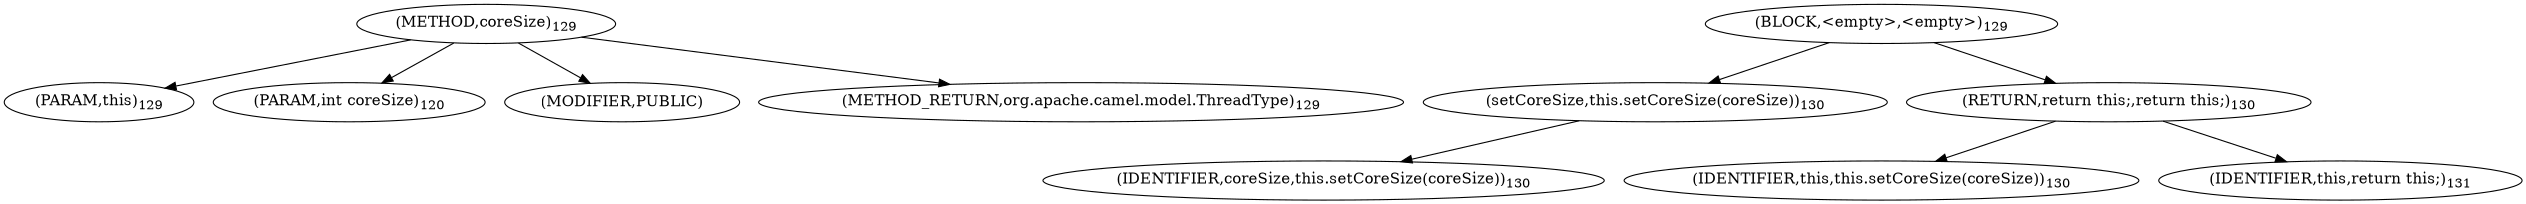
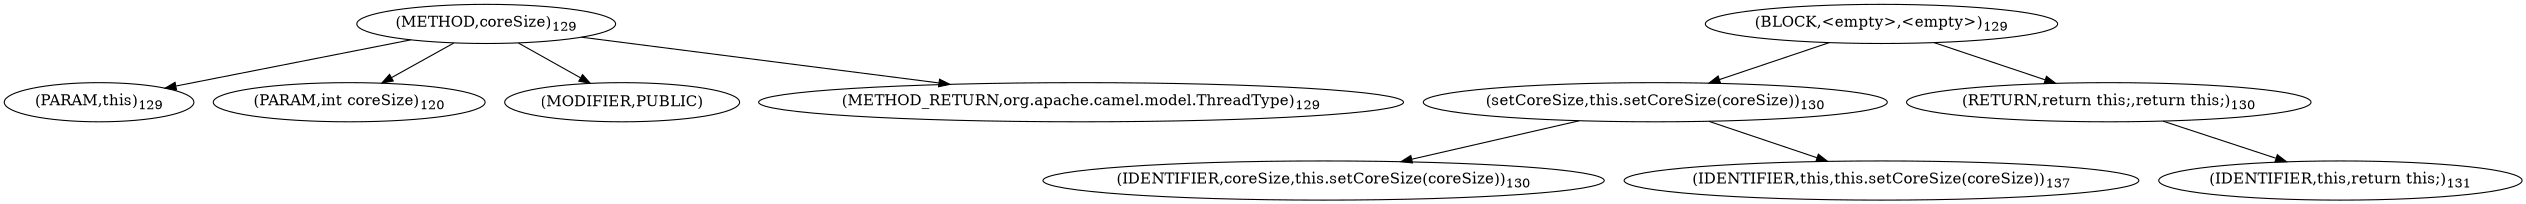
(2001, 139) -> (1763, 140)
(2058, 179) -> (2058, 179)
